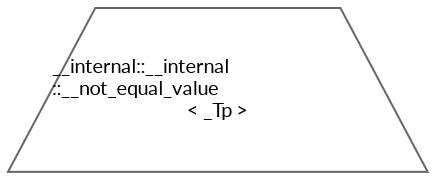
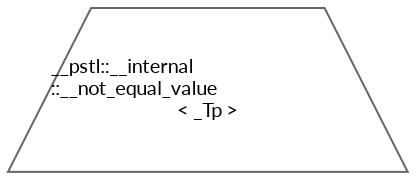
(218, 90) -> (208, 90)
